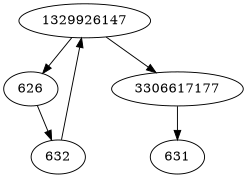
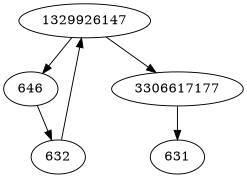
(31, 89) -> (31, 89)
